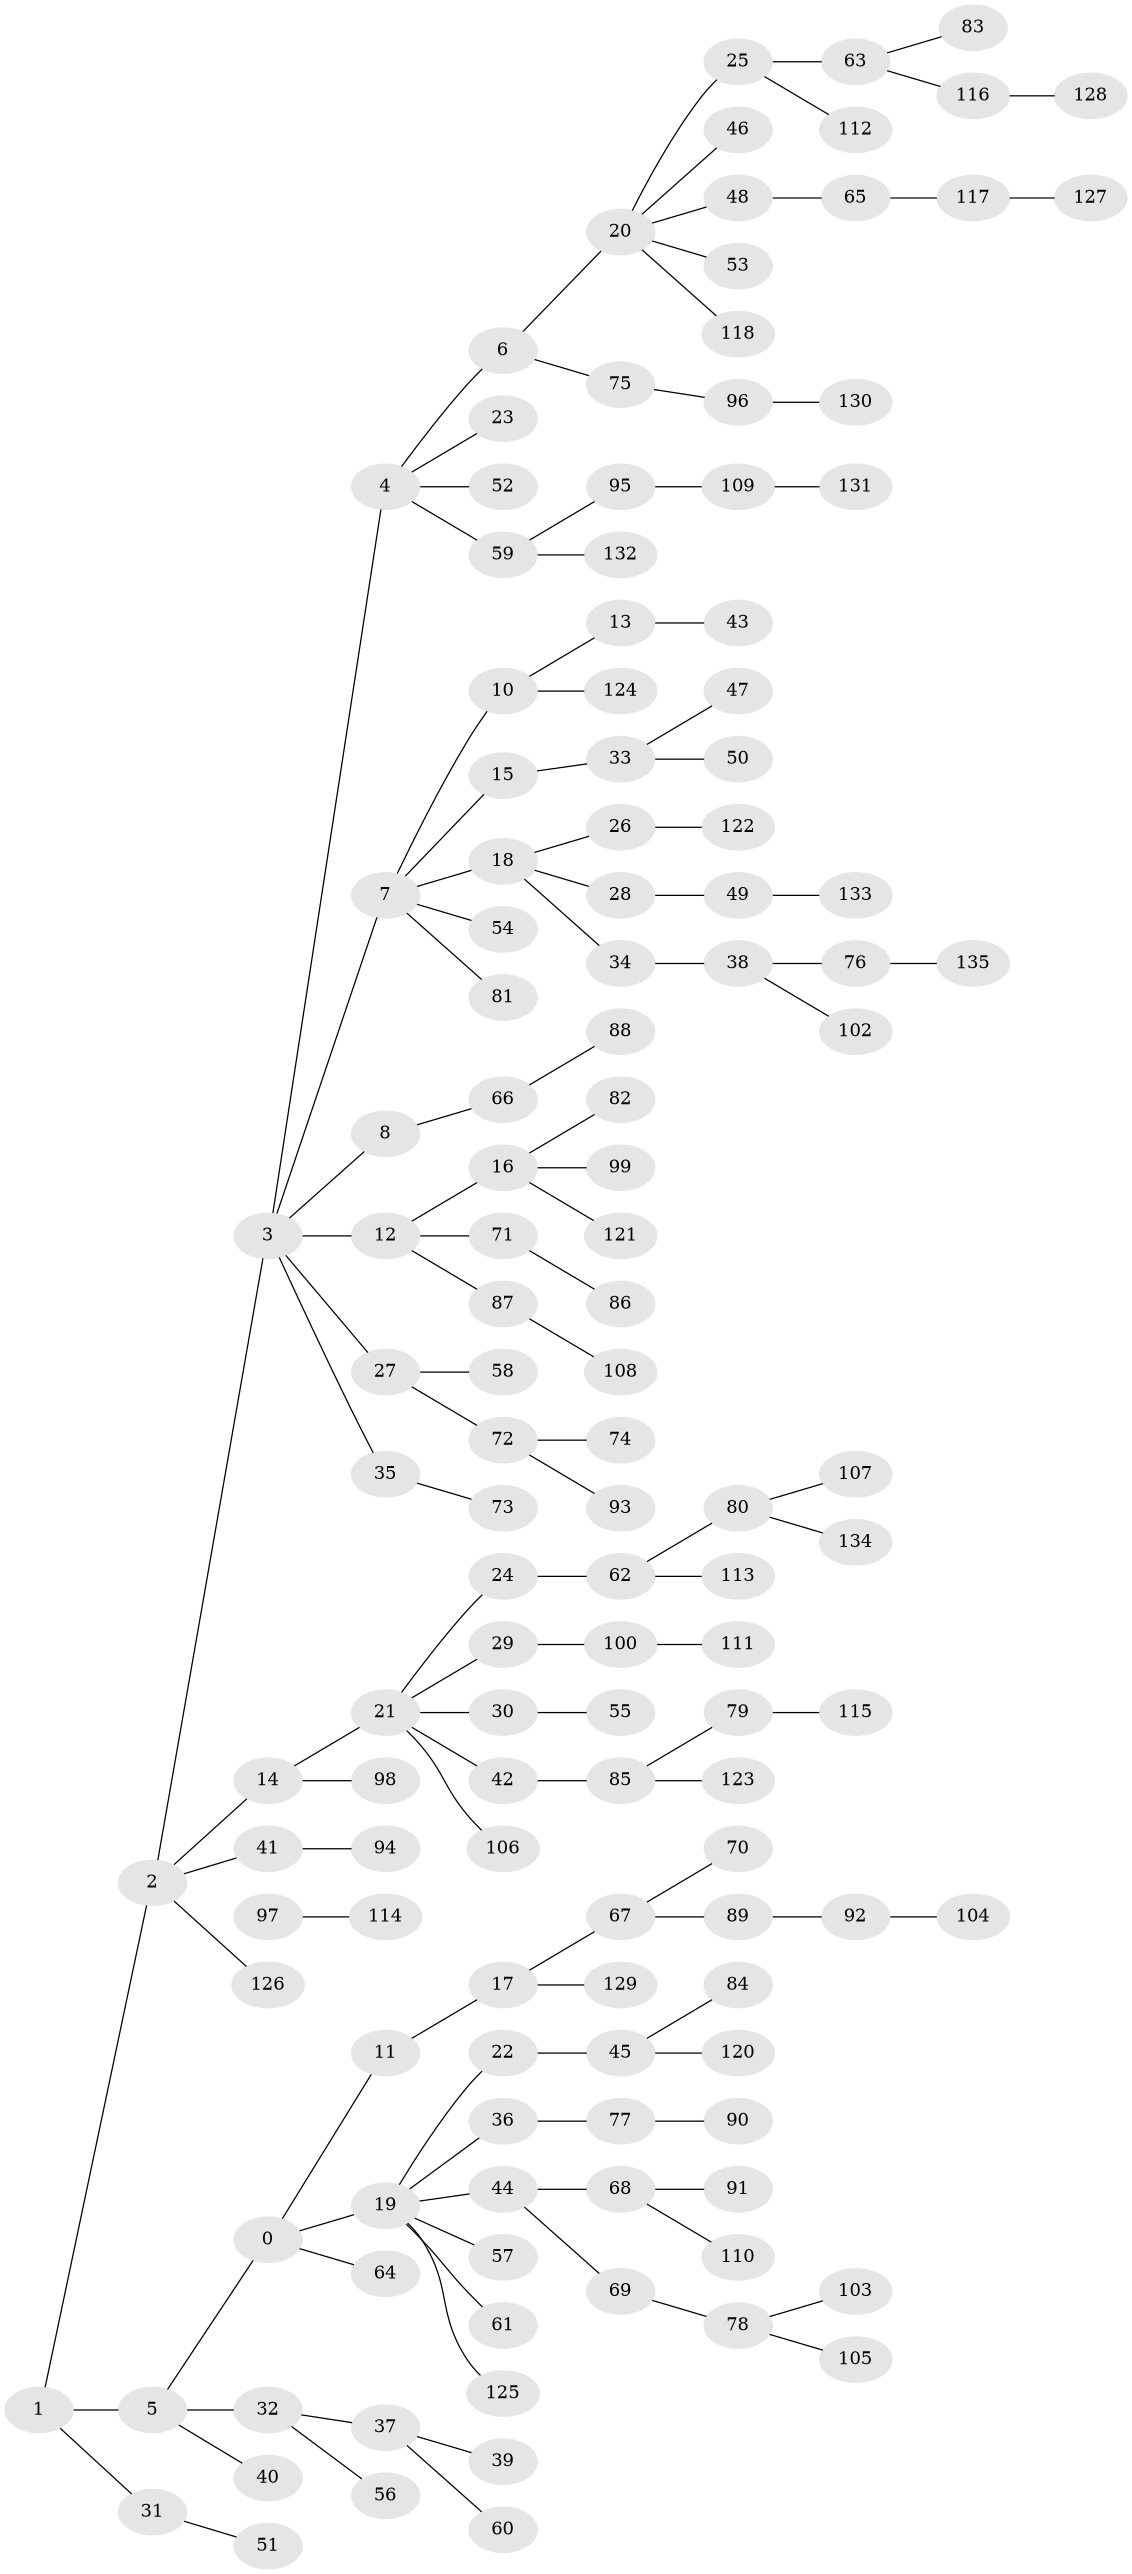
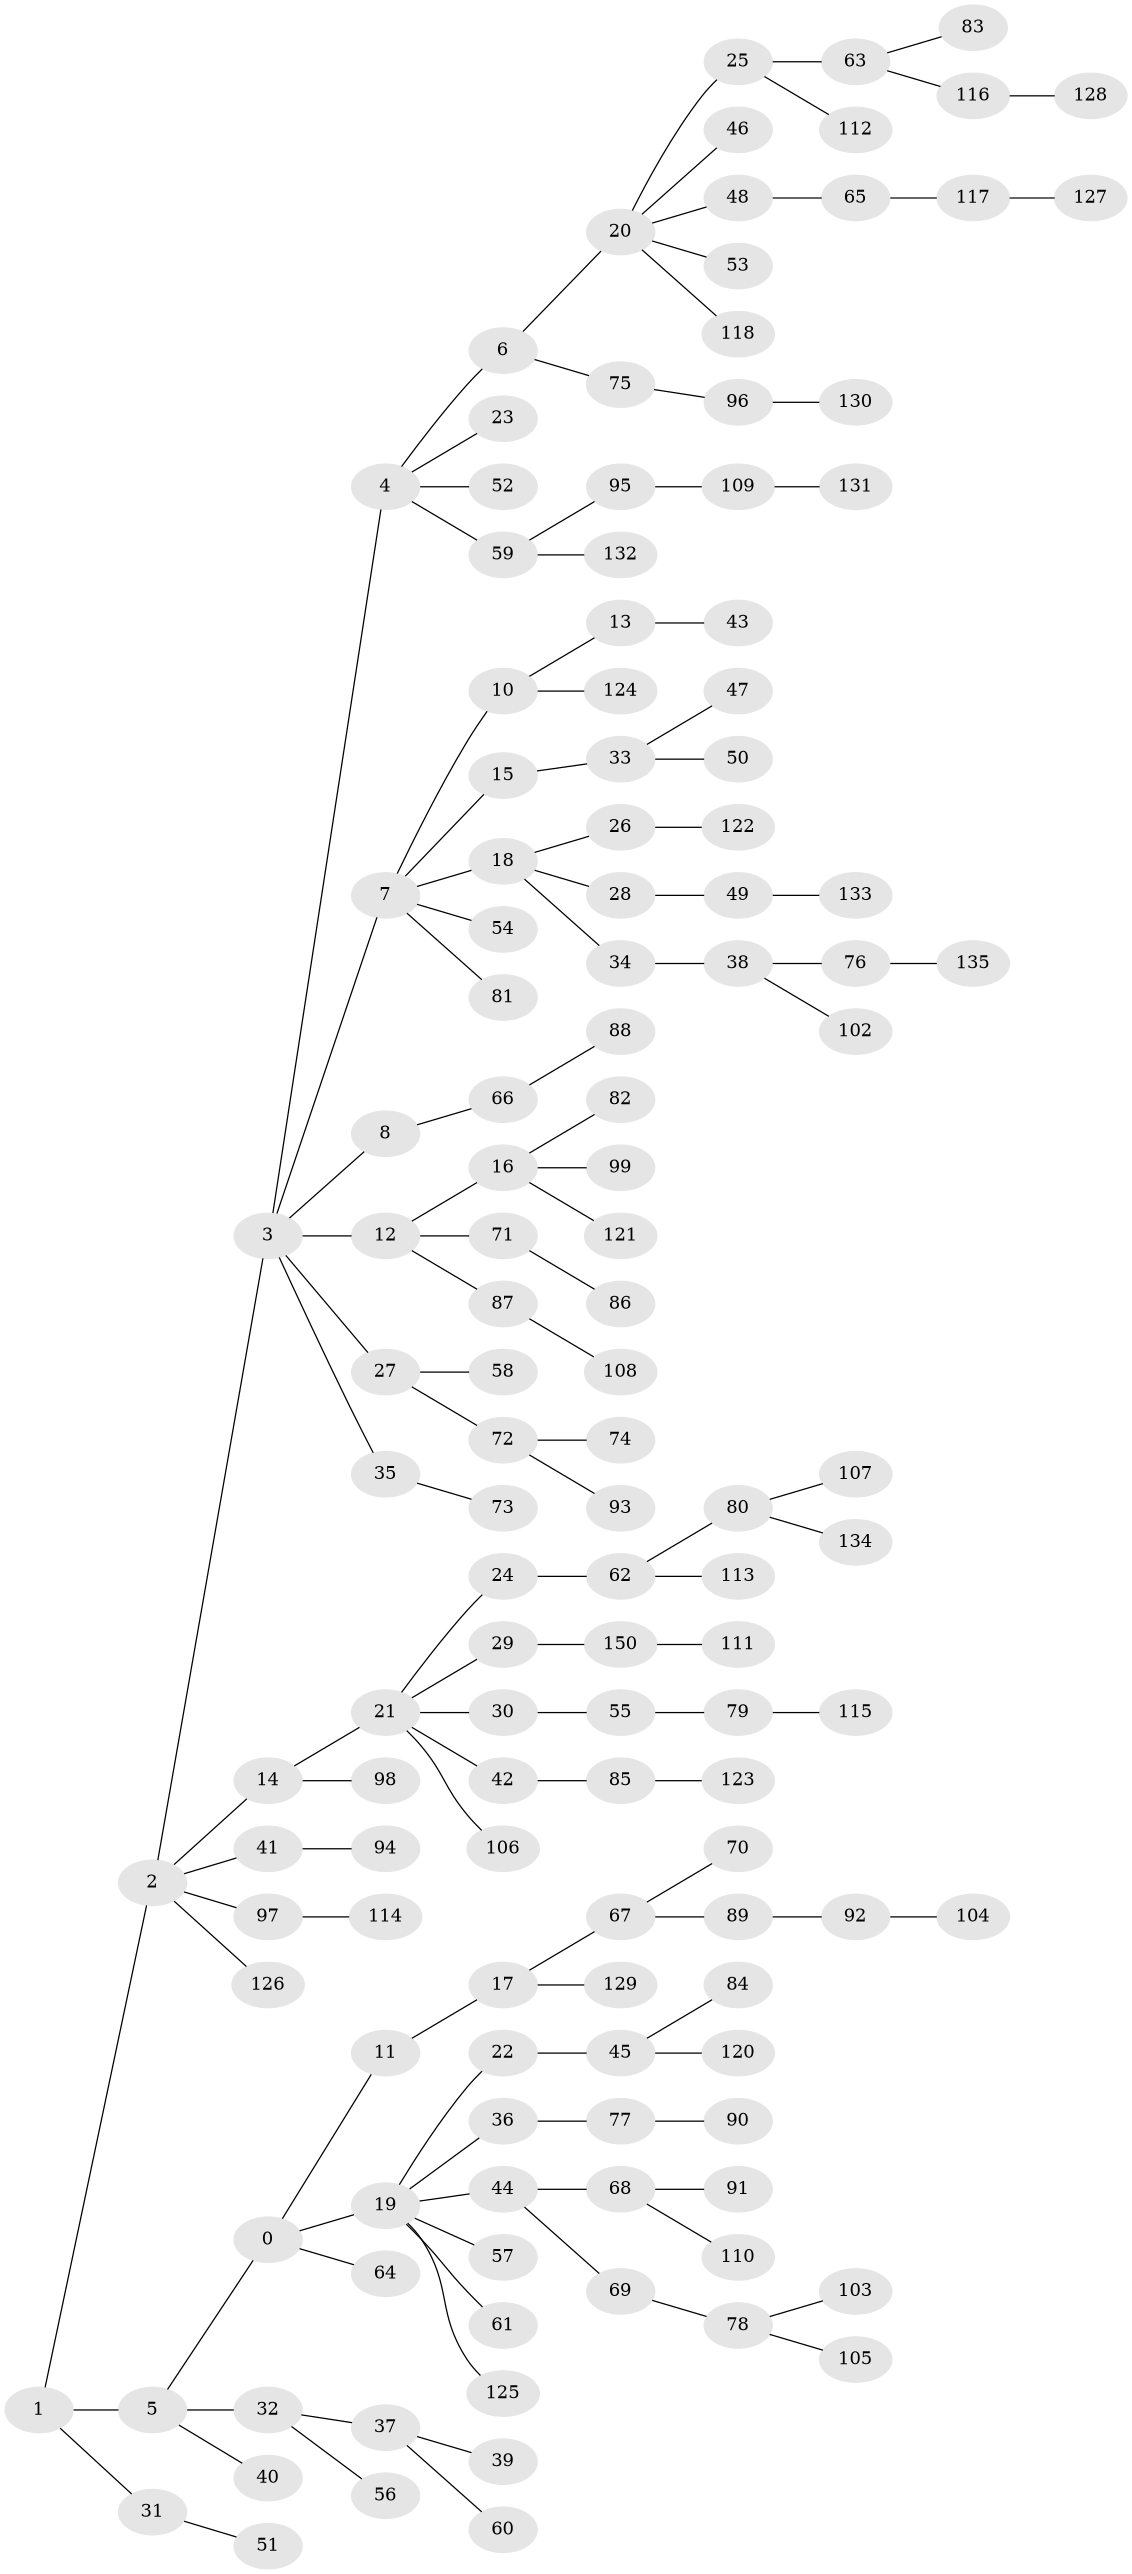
(621, 1644) -> (621, 1644)
(679, 1747) -> (680, 1713)
none -> (210, 1900)
